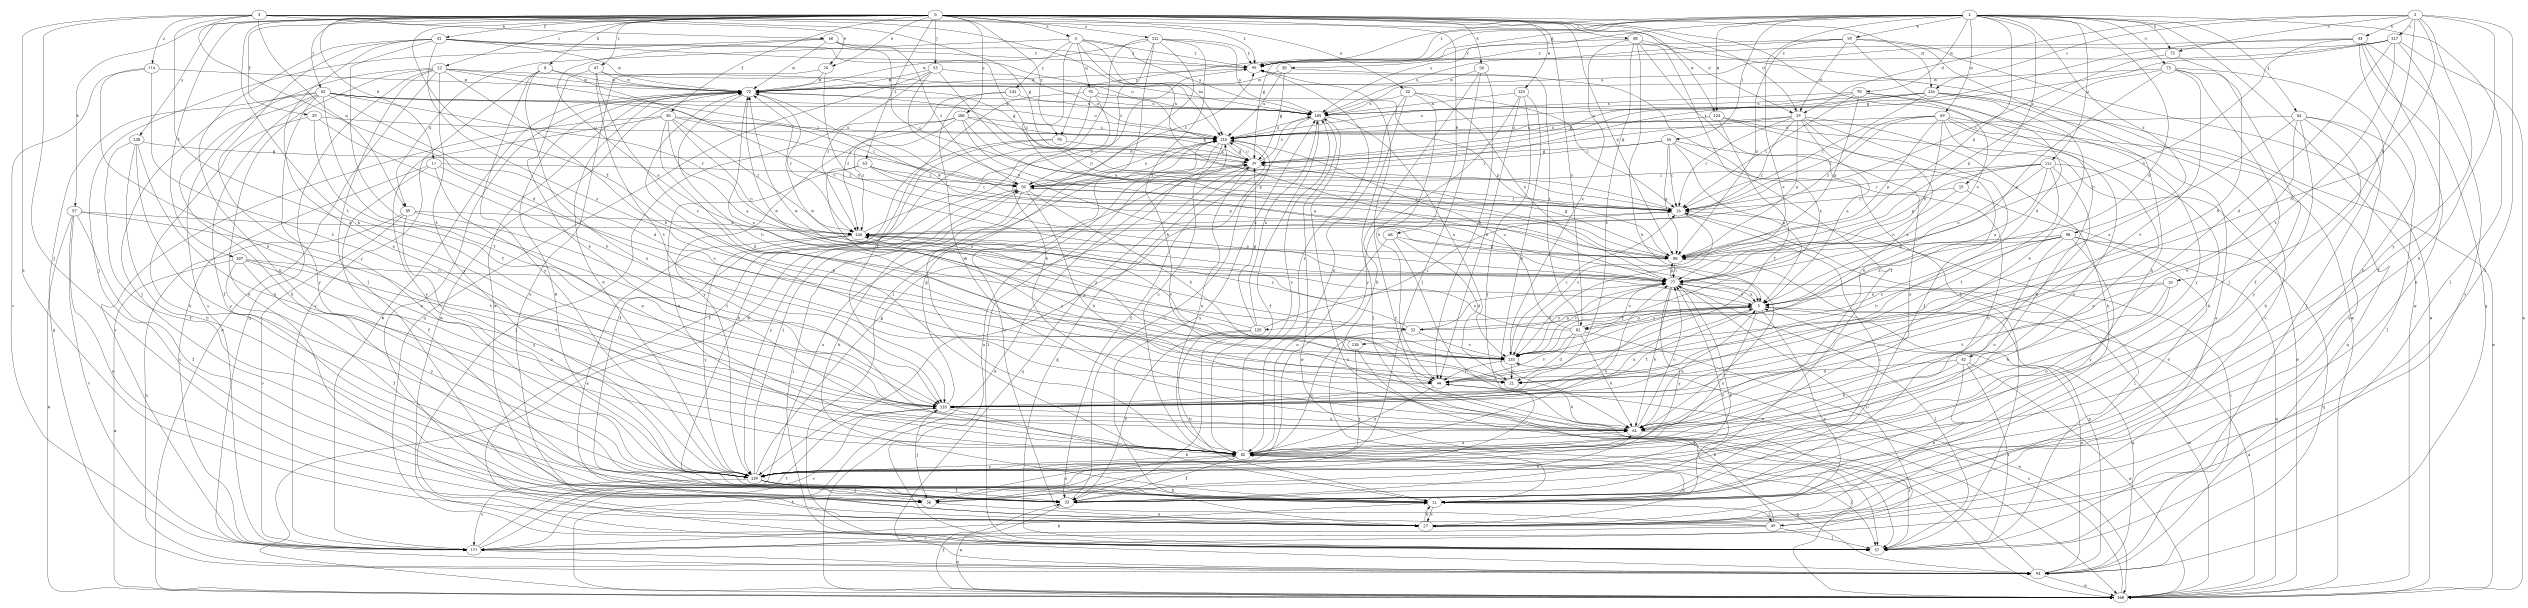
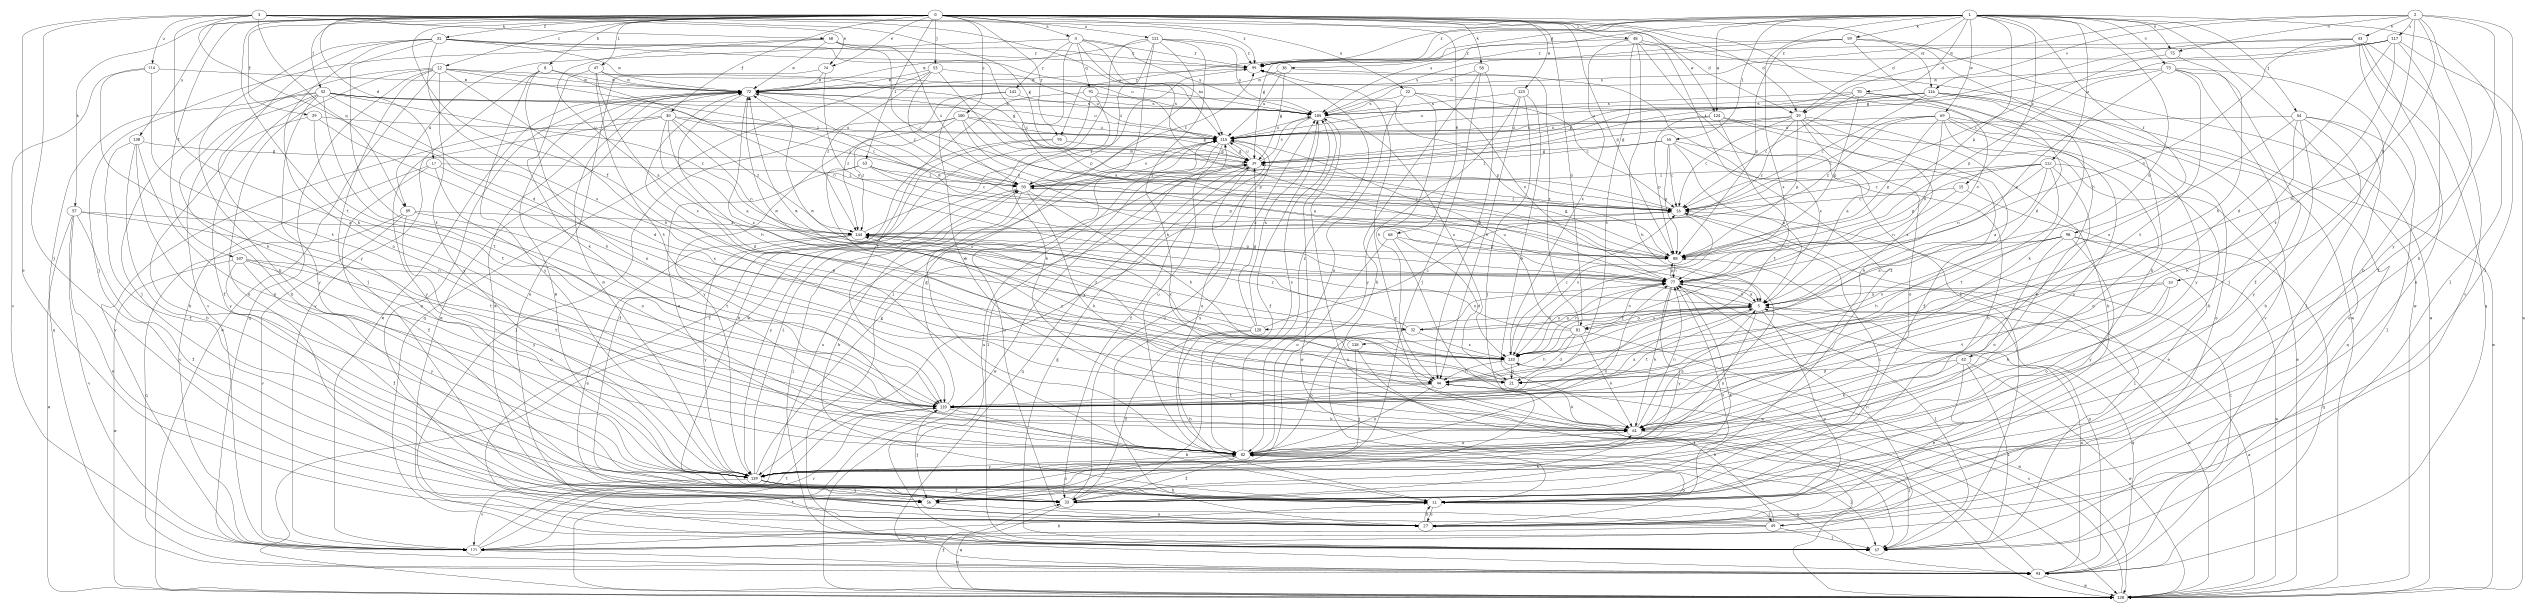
(1822, 75) -> (1886, 66)
(789, 167) -> (888, 128)
(1864, 247) -> (1655, 166)
none -> (1192, 395)
(1516, 419) -> none
(2121, 598) -> (2121, 598)
